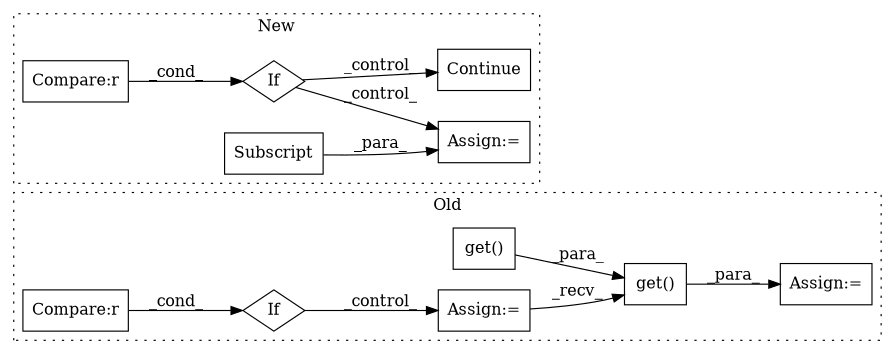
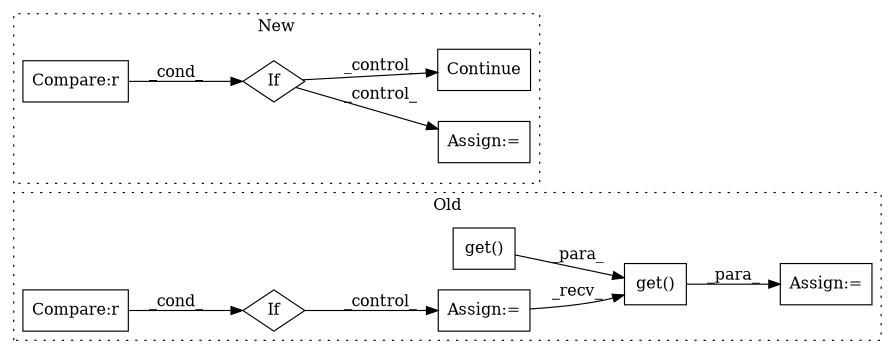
(274, 154) -> none
